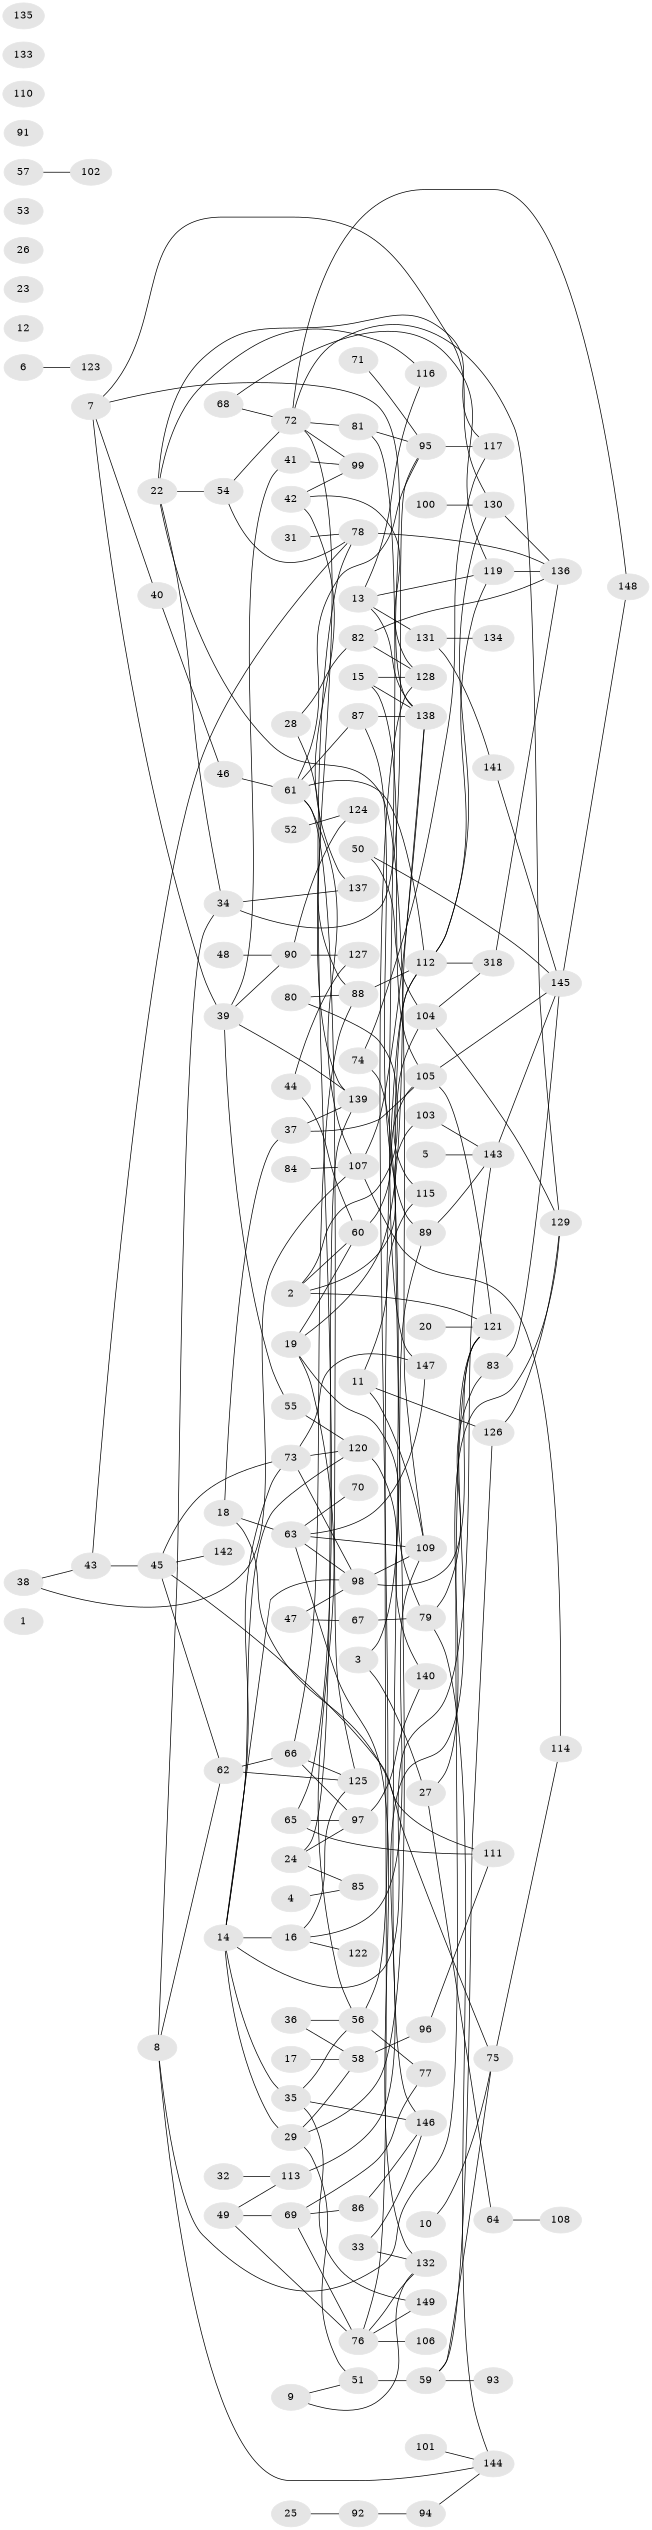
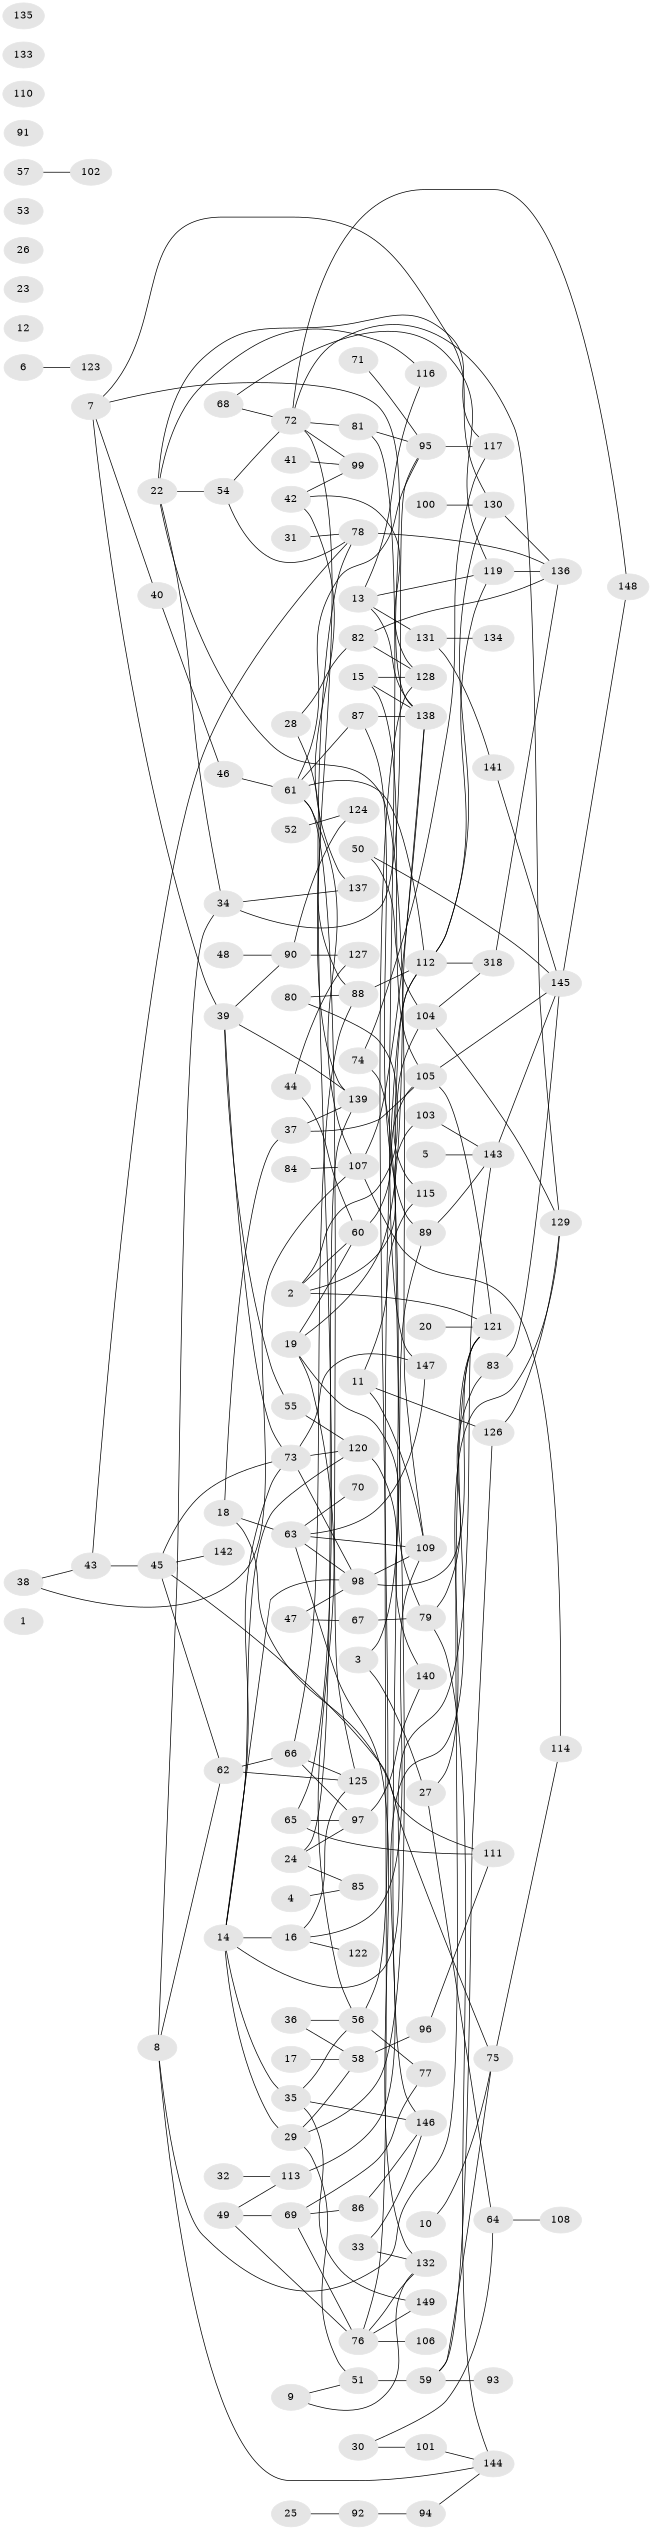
(251, 737) -> (246, 1293)
none -> (358, 2447)
